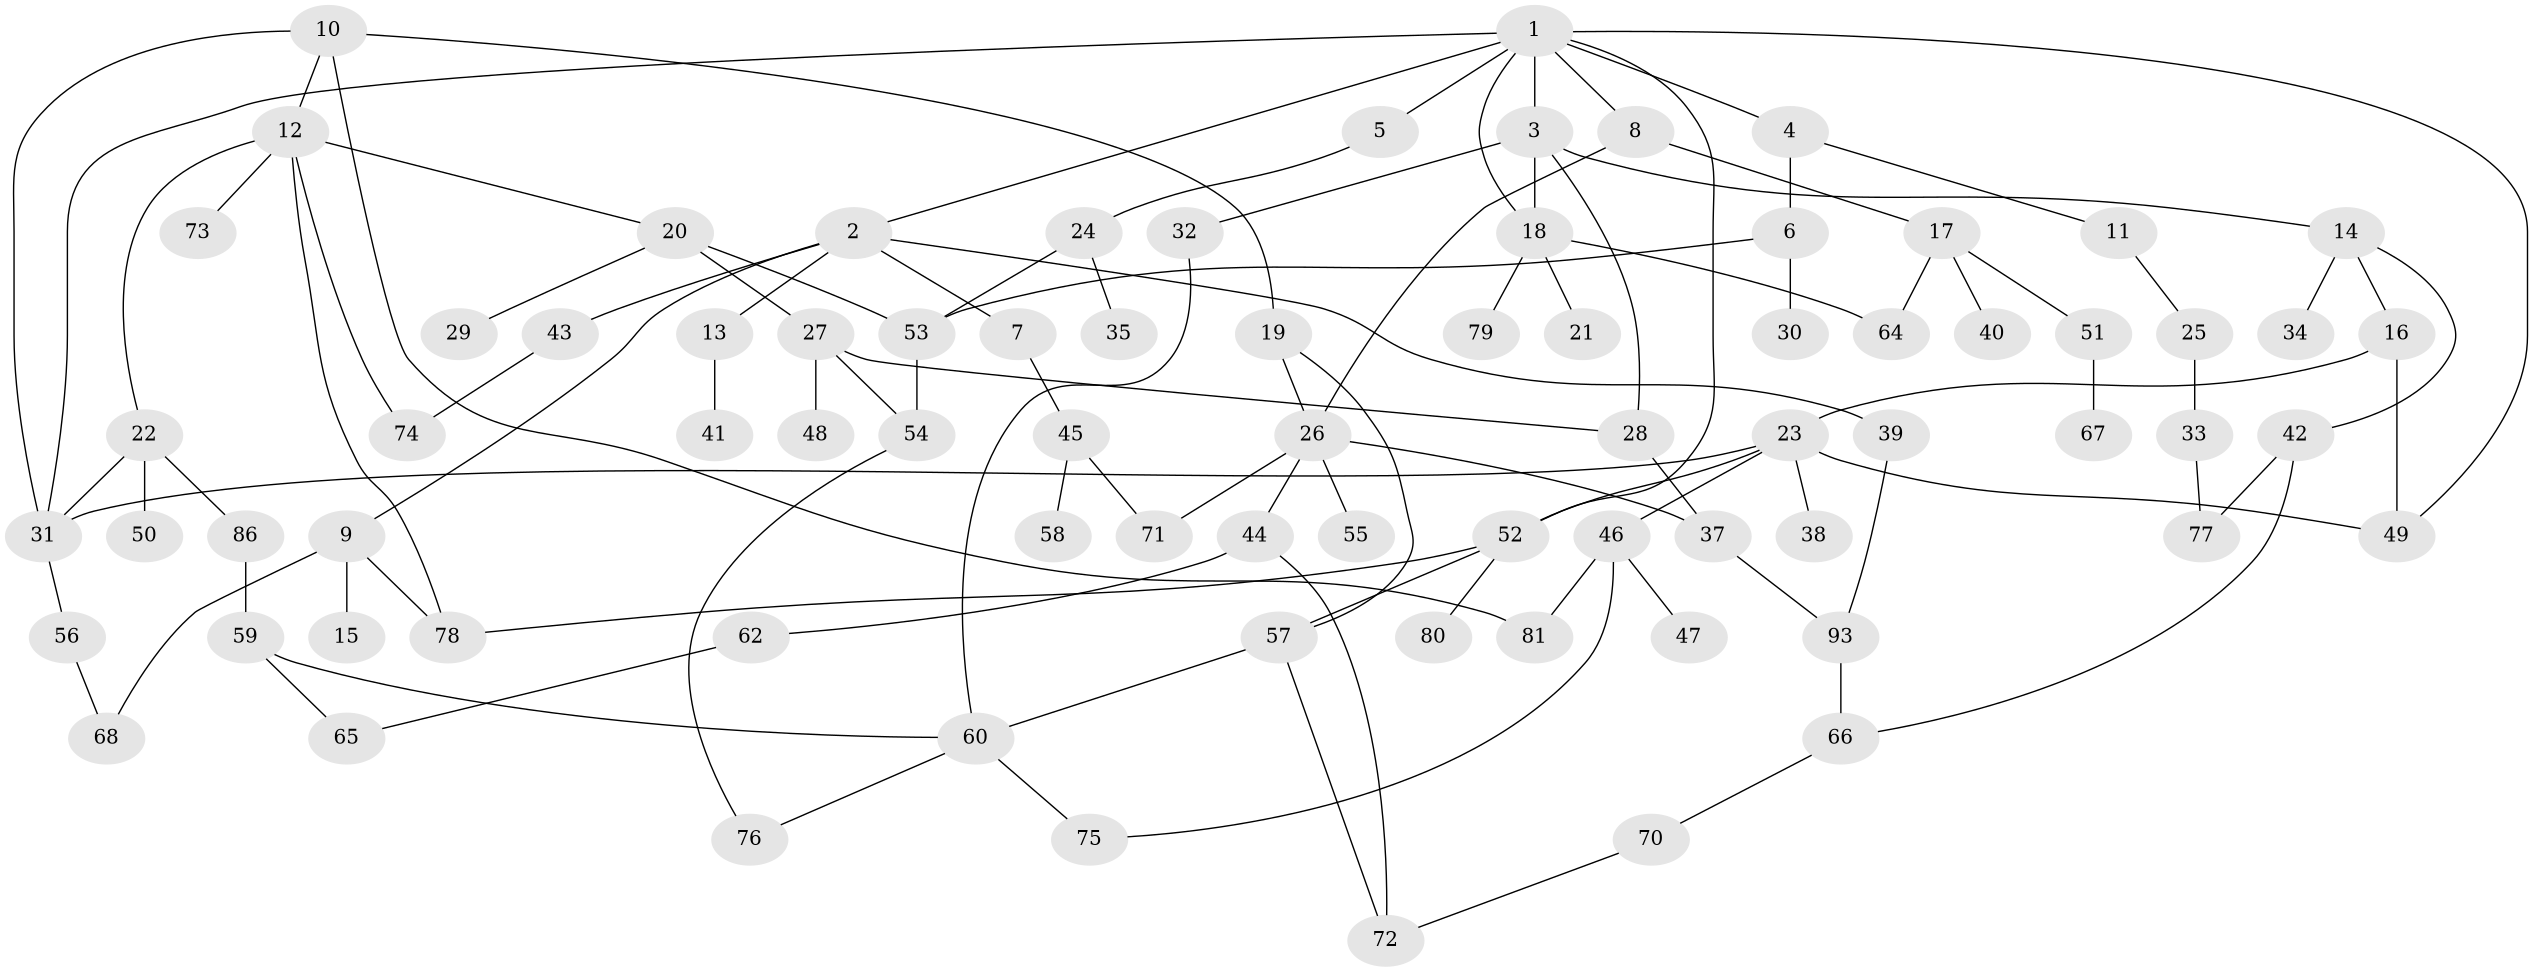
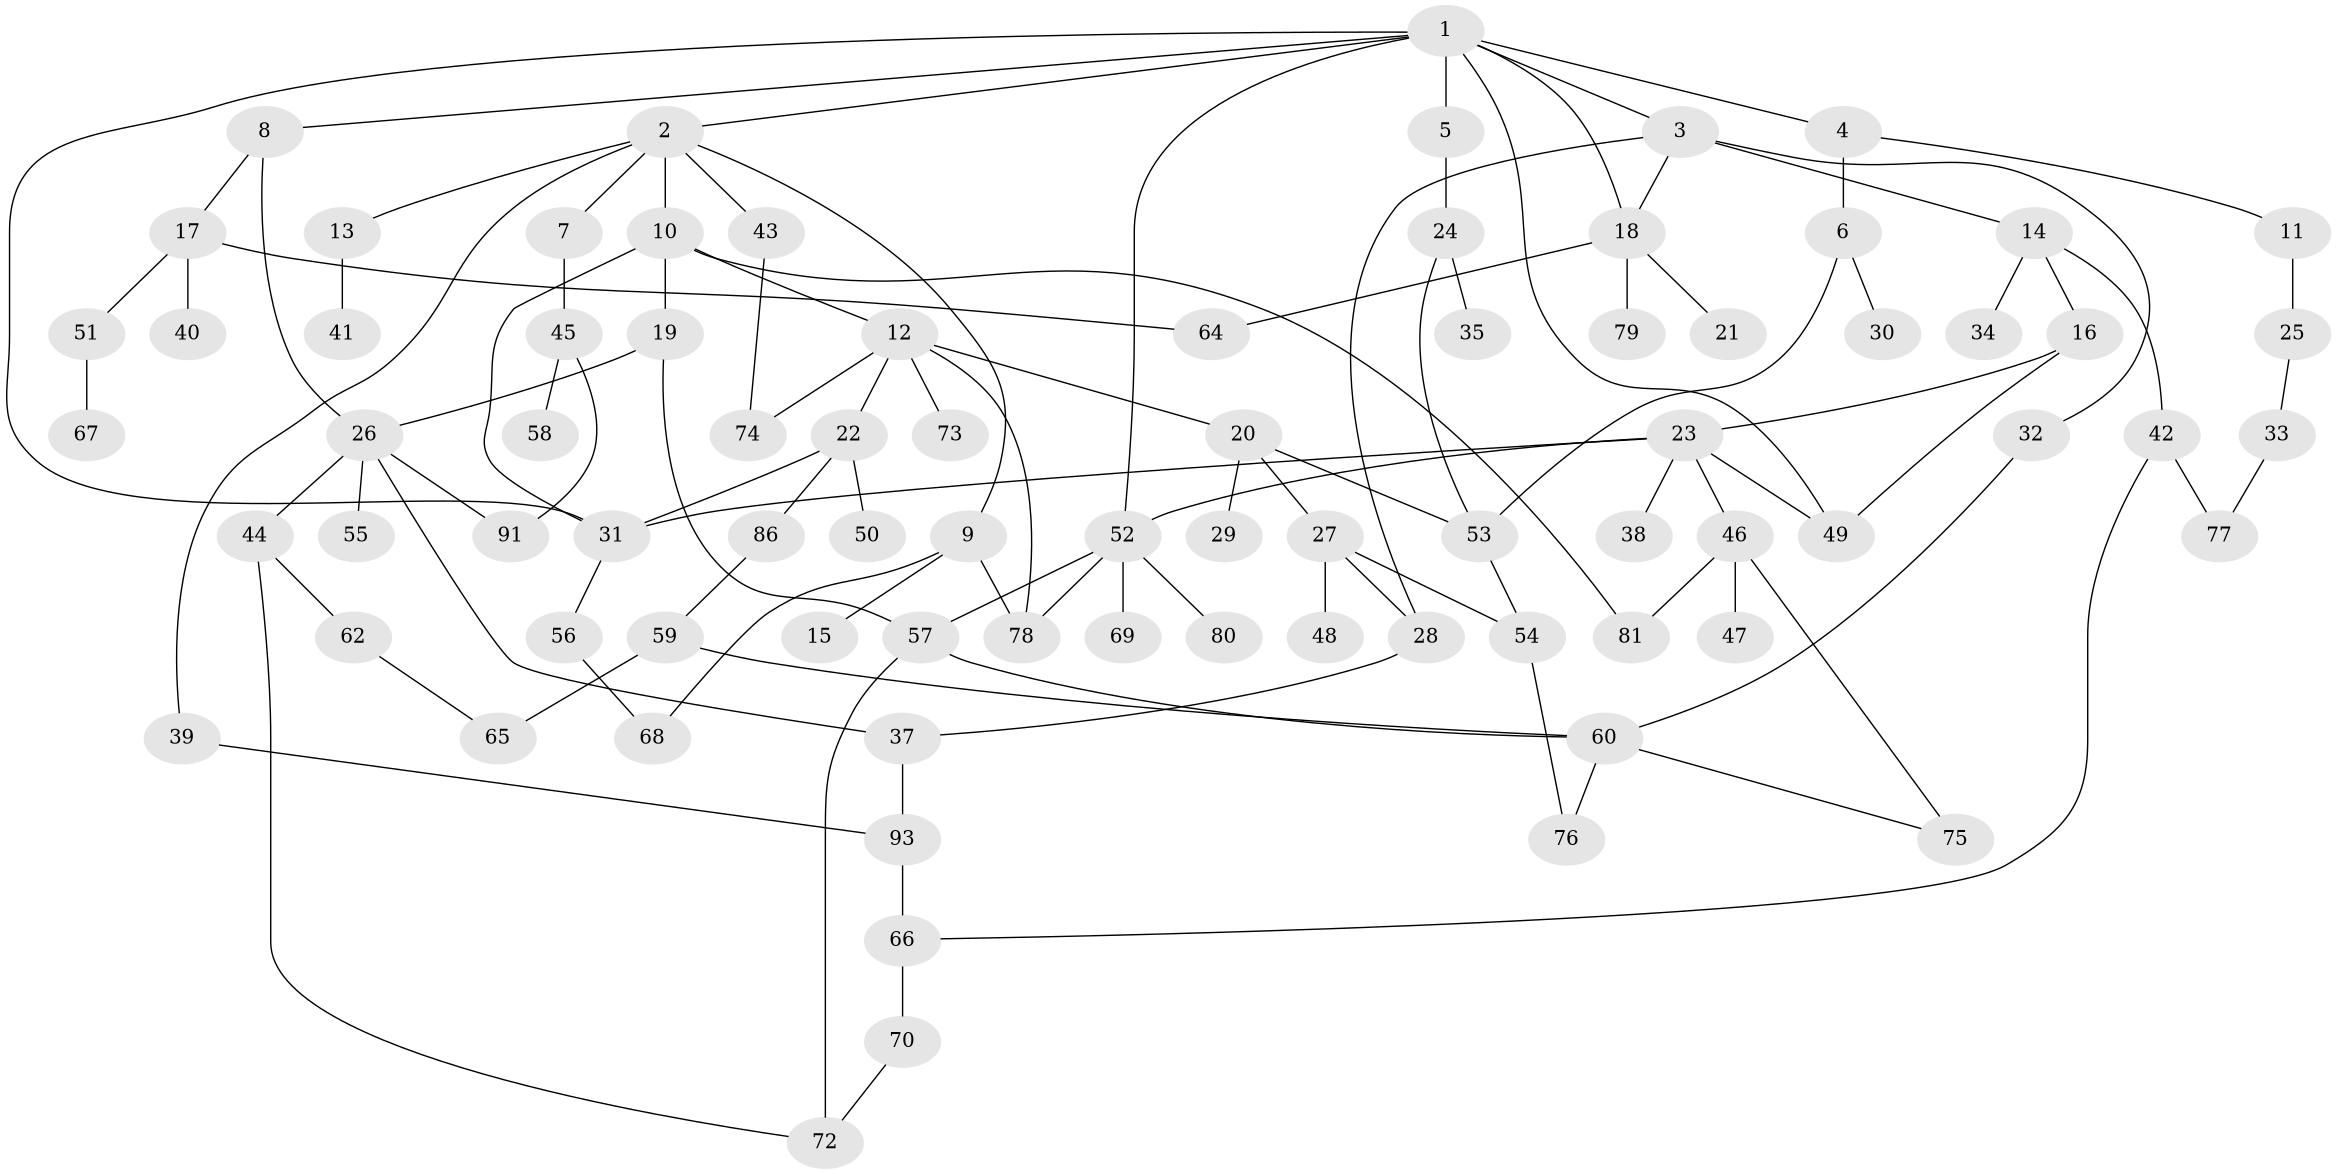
none -> (665, 183)
(1154, 536) -> (511, 536)
none -> (1123, 637)
